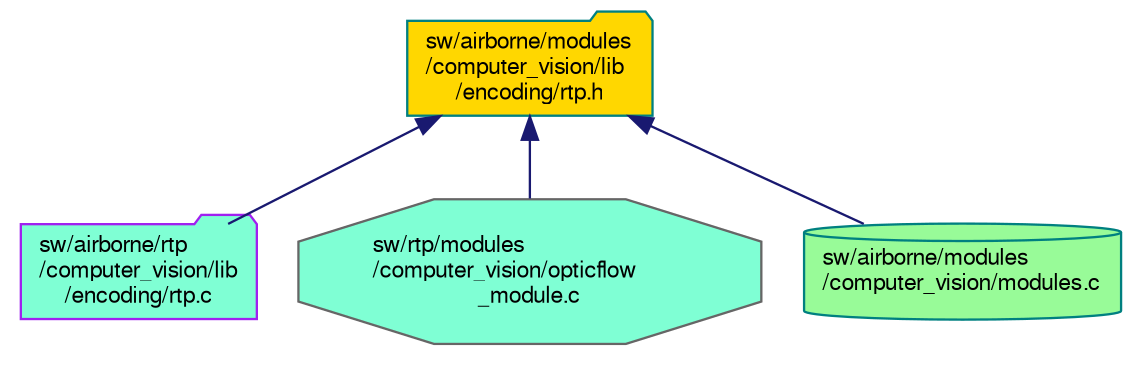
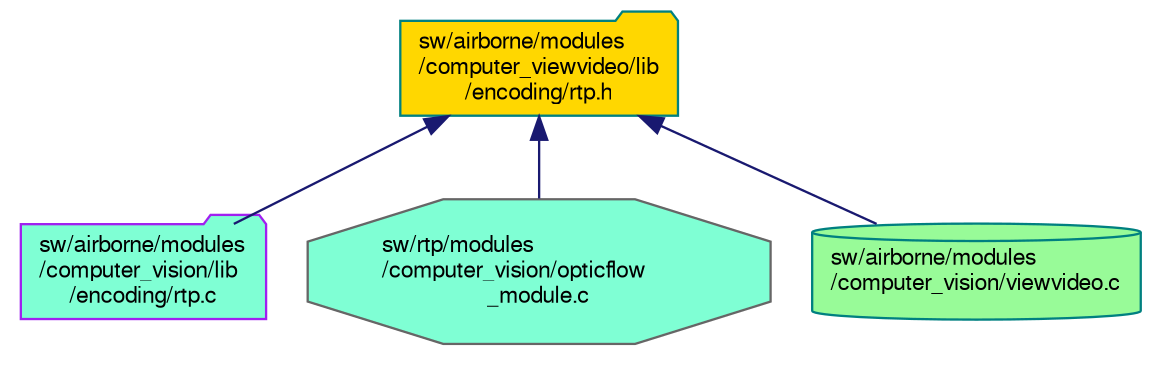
(530, 68) -> (539, 68)
(139, 272) -> (143, 272)
(963, 272) -> (976, 272)
